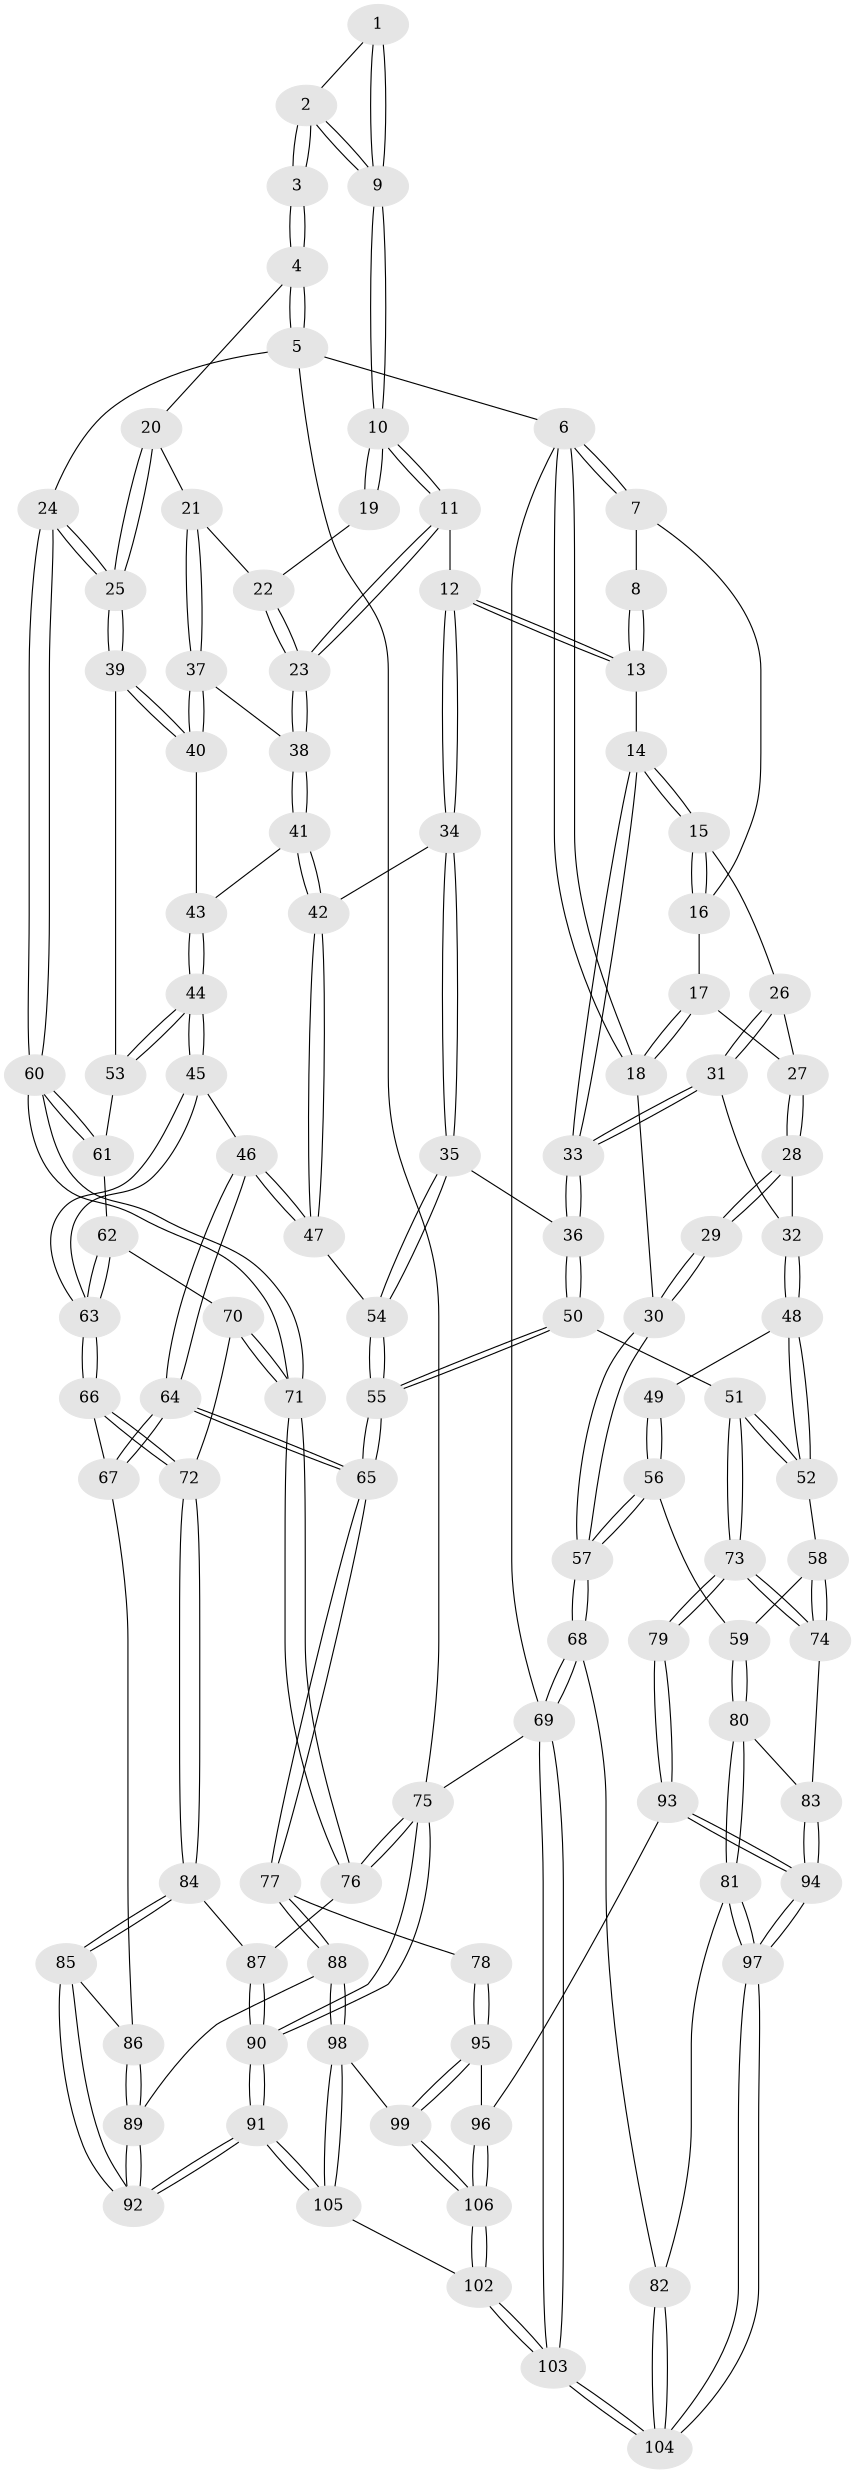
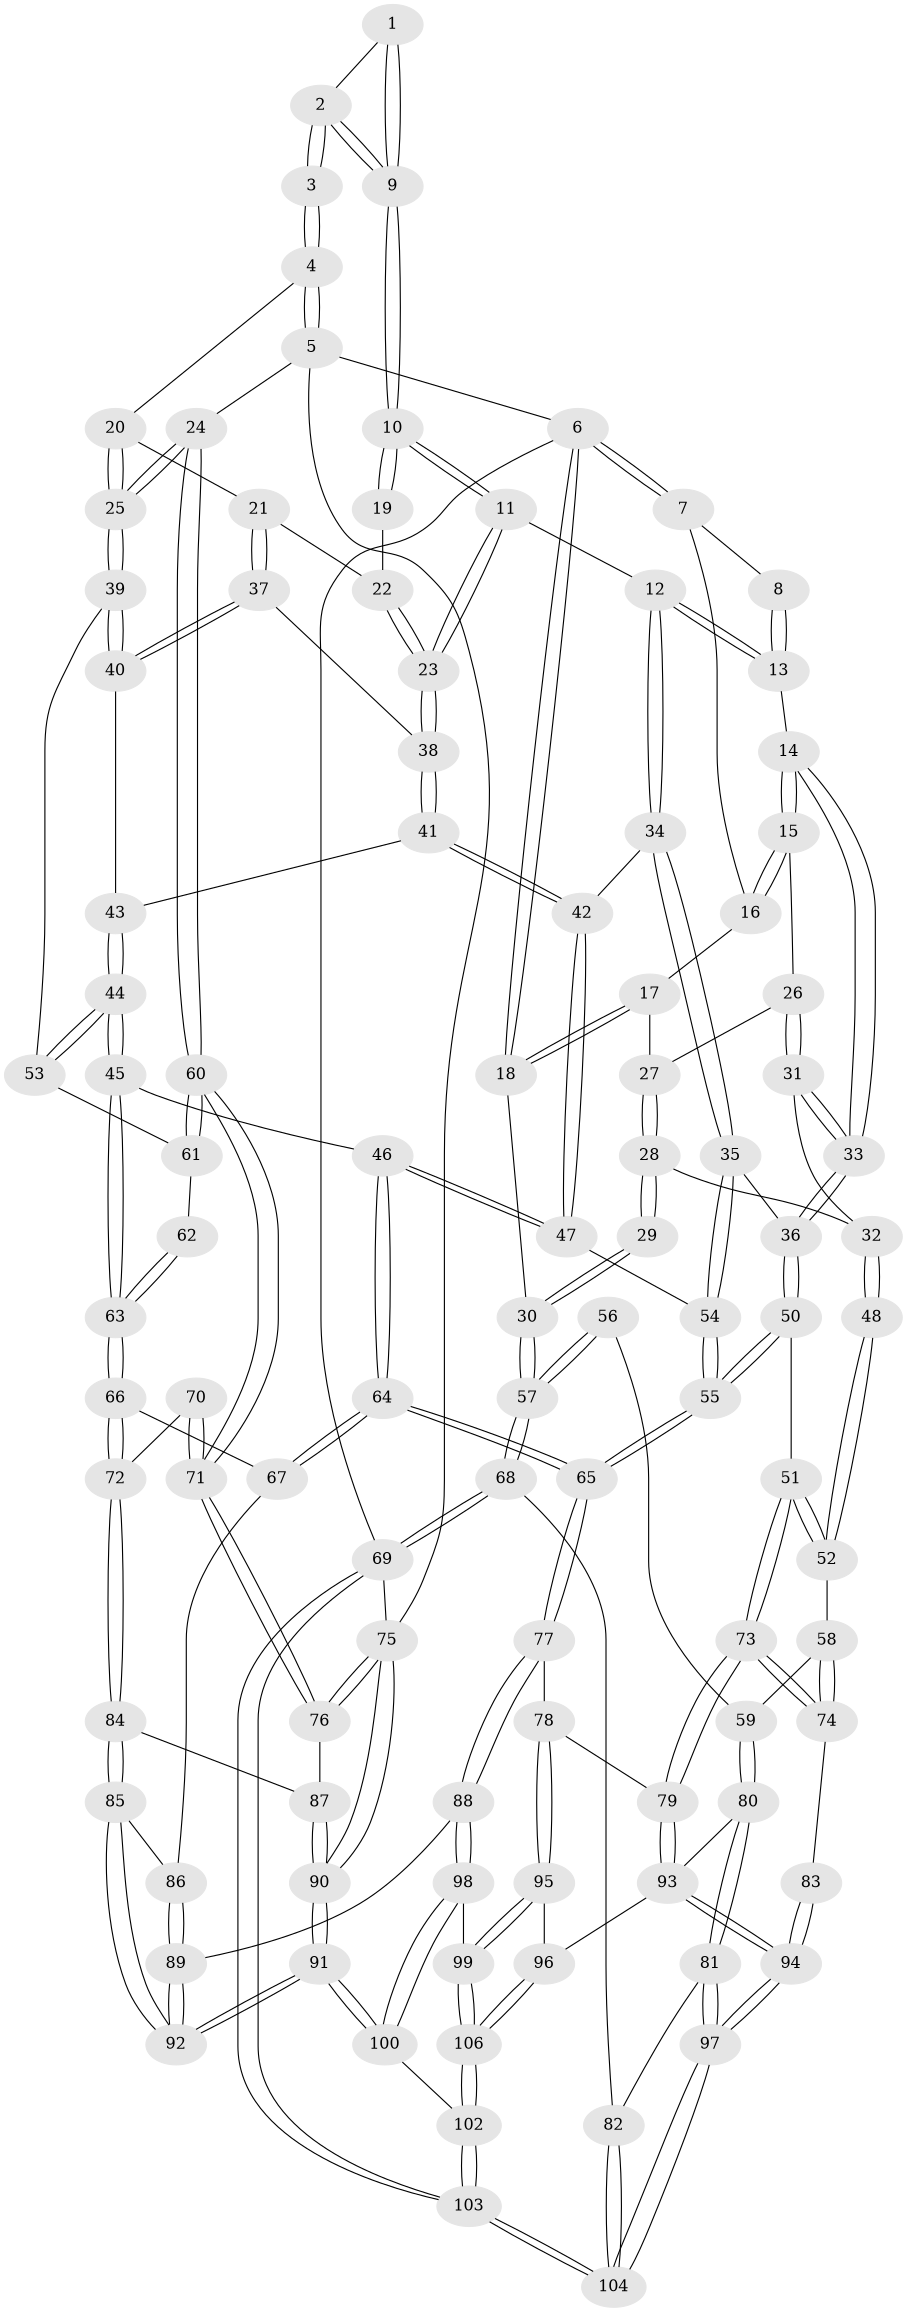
(171, 1277) -> none
(654, 1398) -> none
none -> (598, 1757)
(775, 1762) -> (708, 1843)
(329, 2206) -> (385, 2045)
